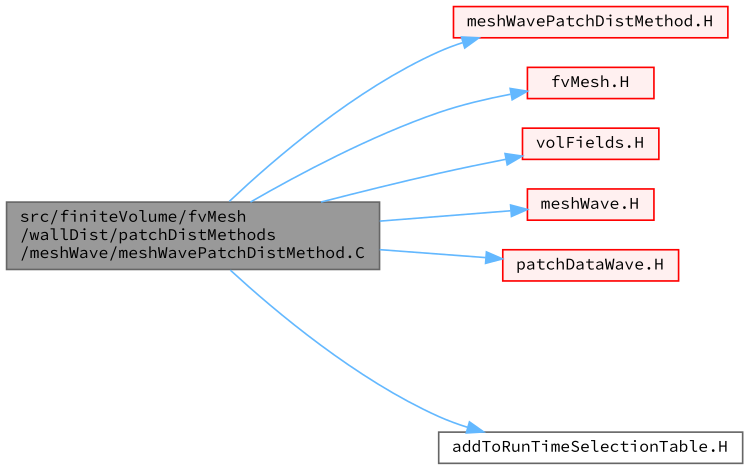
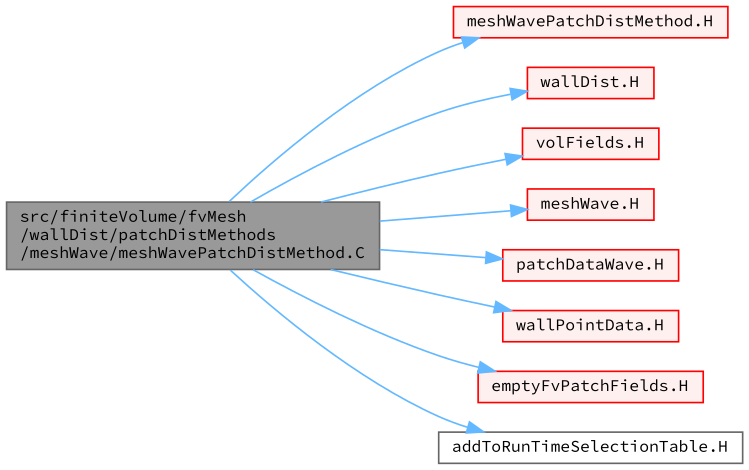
(591, 83) -> (591, 83)
none -> (591, 326)
none -> (591, 387)
